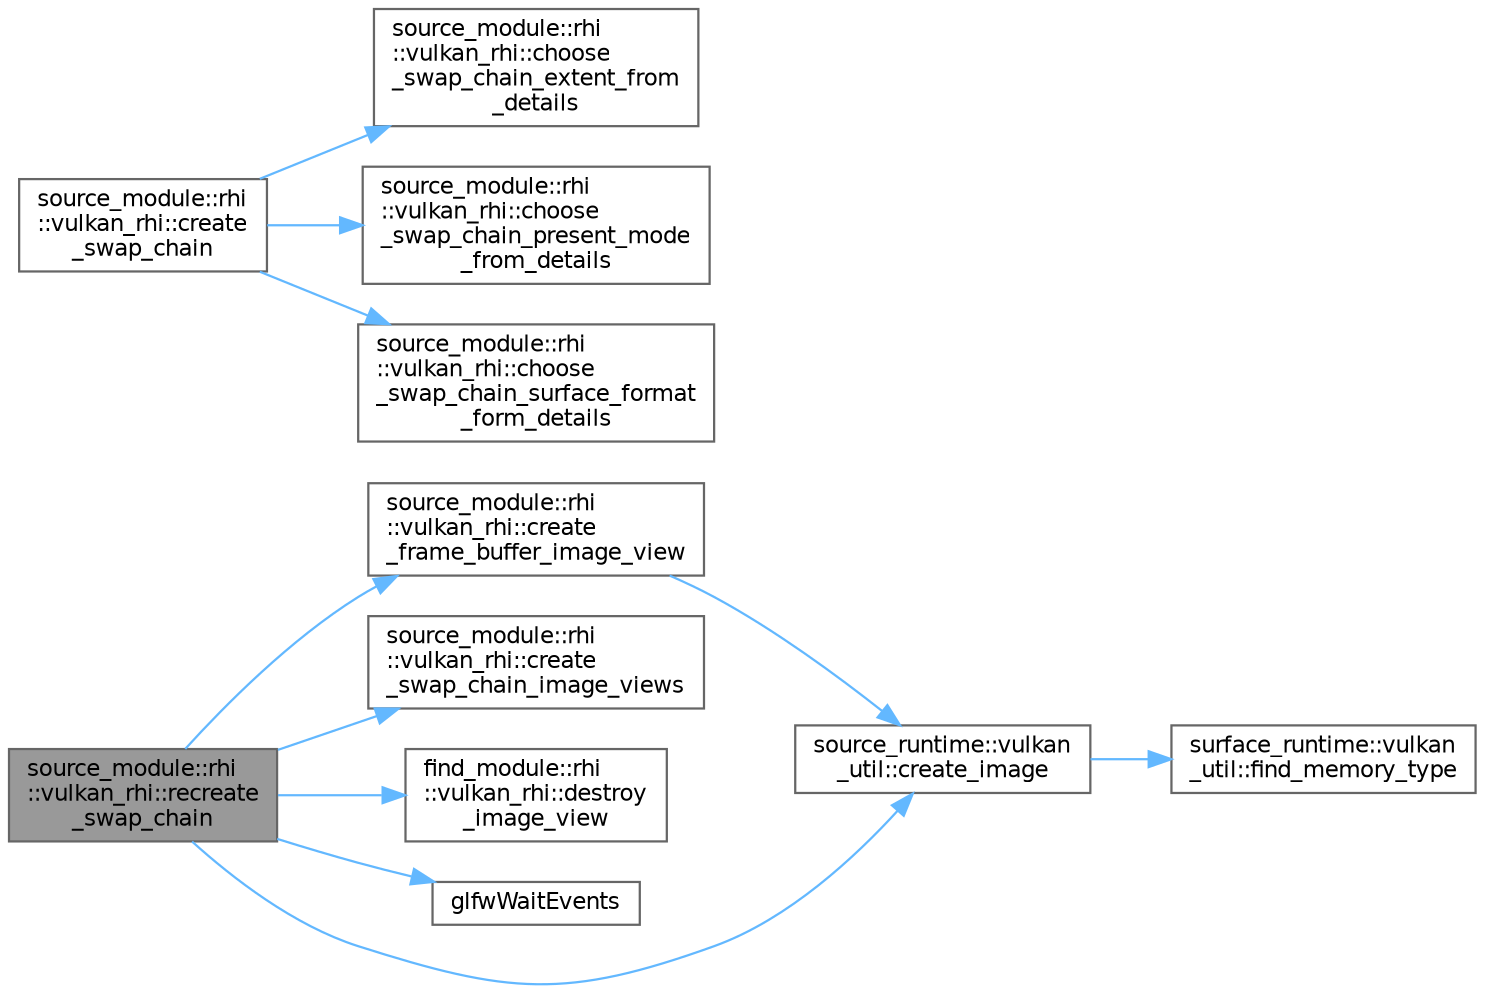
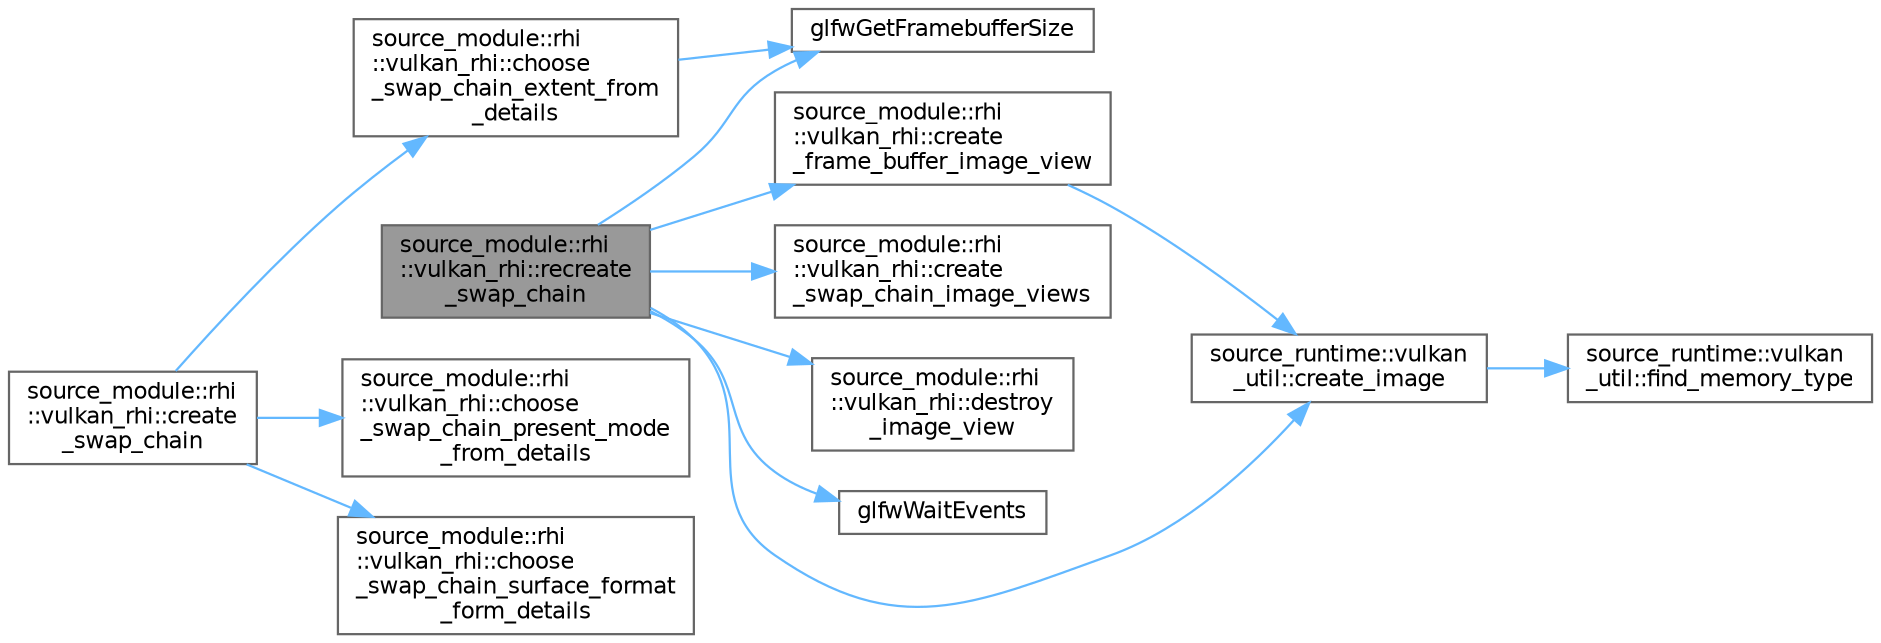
none -> (943, 30)
(1324, 759) -> (1720, 368)
(536, 795) -> (943, 404)
